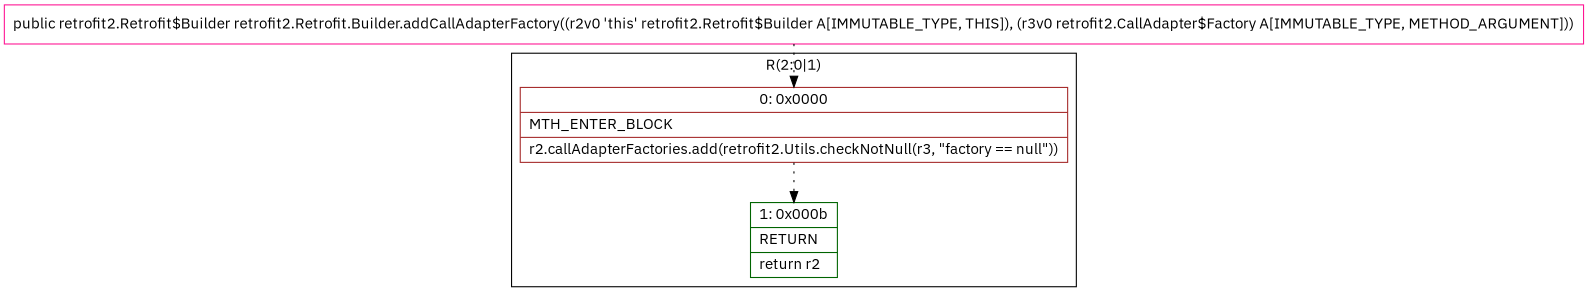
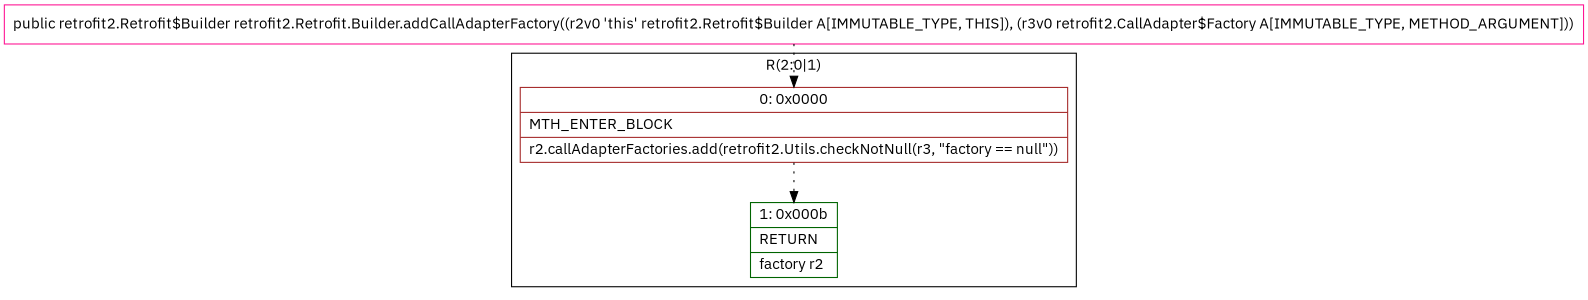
(790, 264) -> (792, 264)
